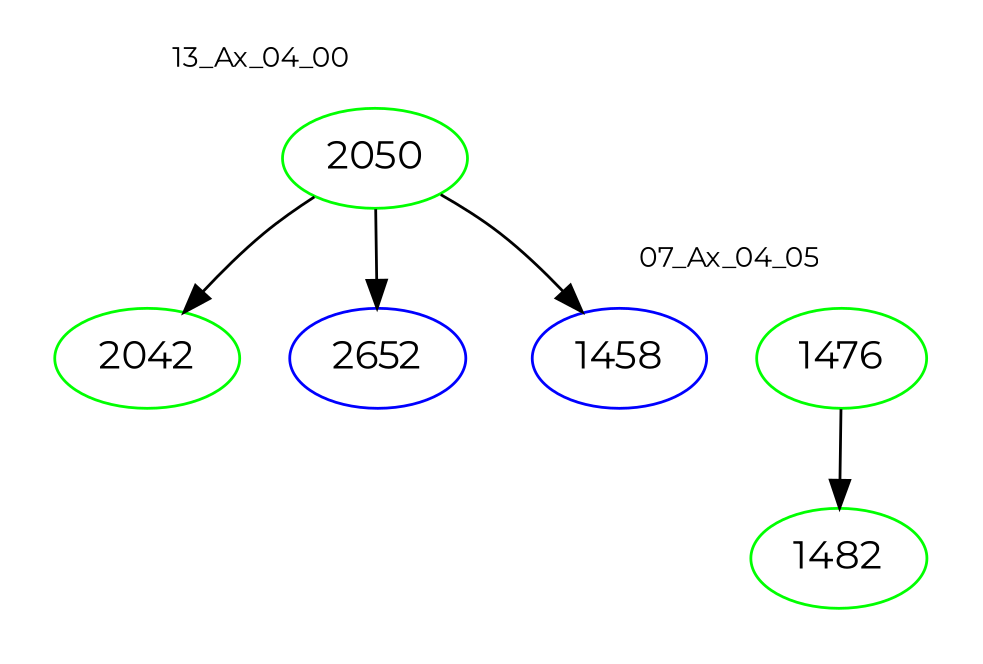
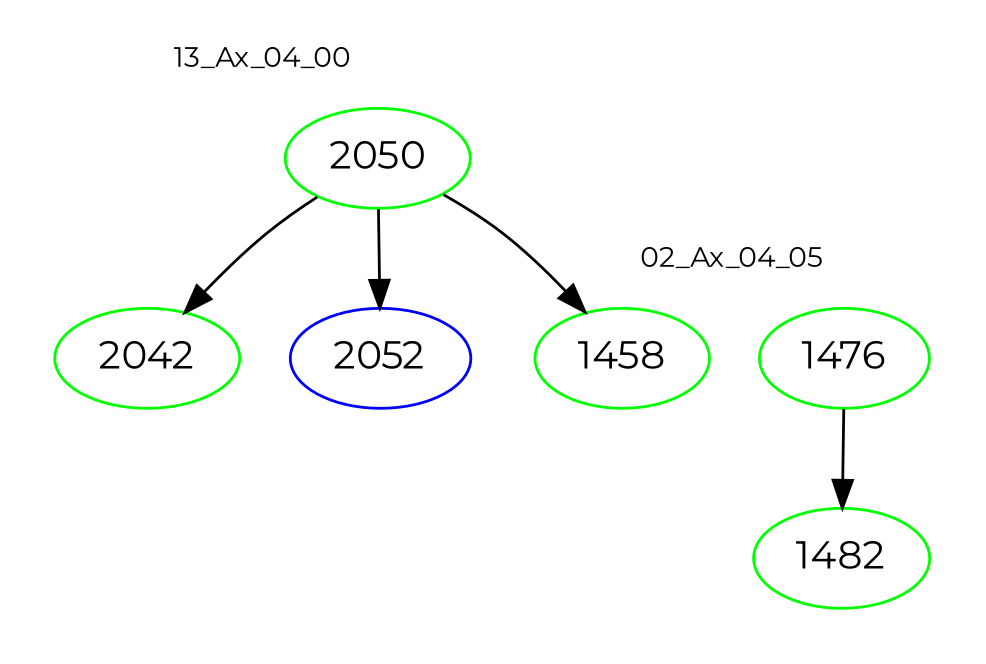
(731, 260) -> (733, 260)
(378, 358) -> (381, 358)
(619, 358) -> (622, 358)
